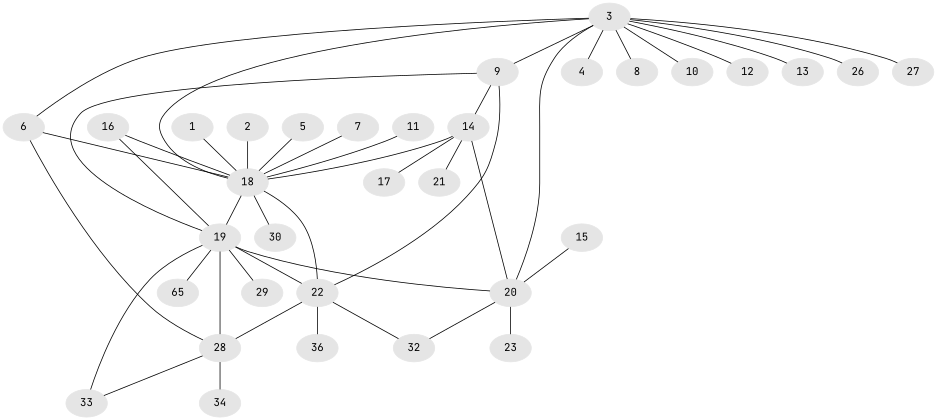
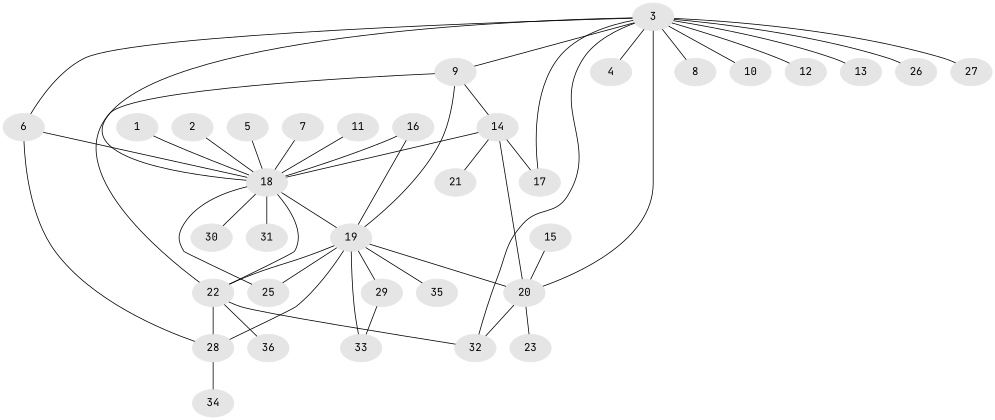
none -> (550, 71)
none -> (574, 181)
none -> (267, 238)
(178, 293) -> (437, 293)
none -> (268, 293)
(153, 376) -> (372, 320)
